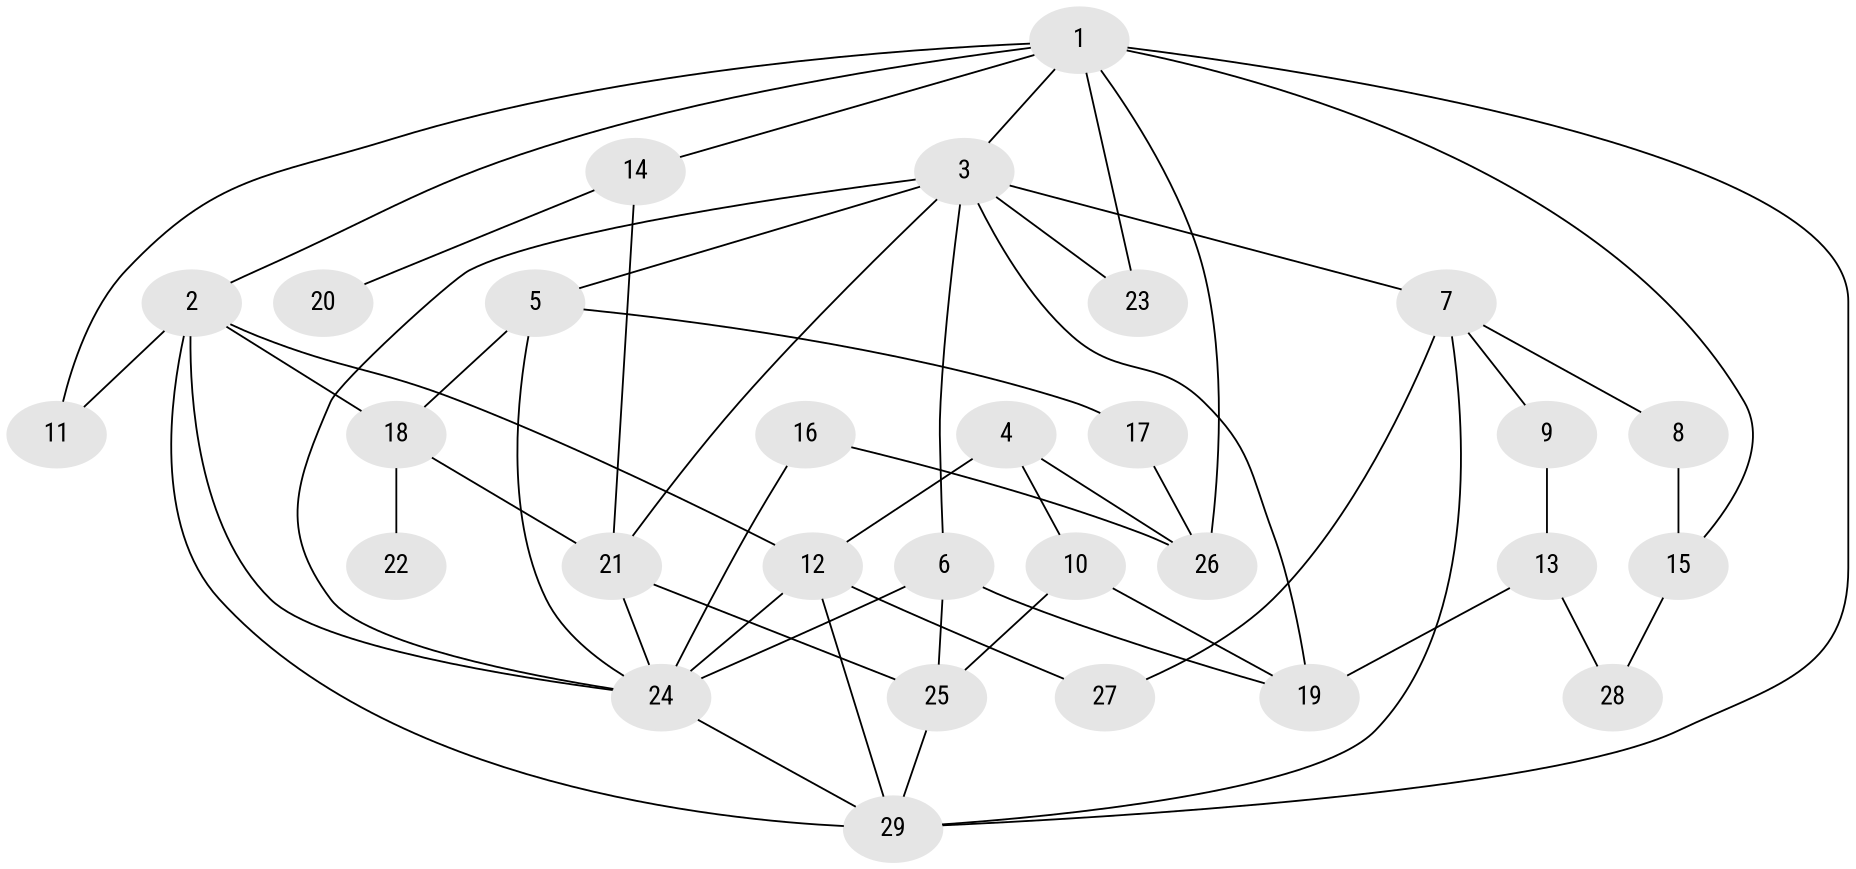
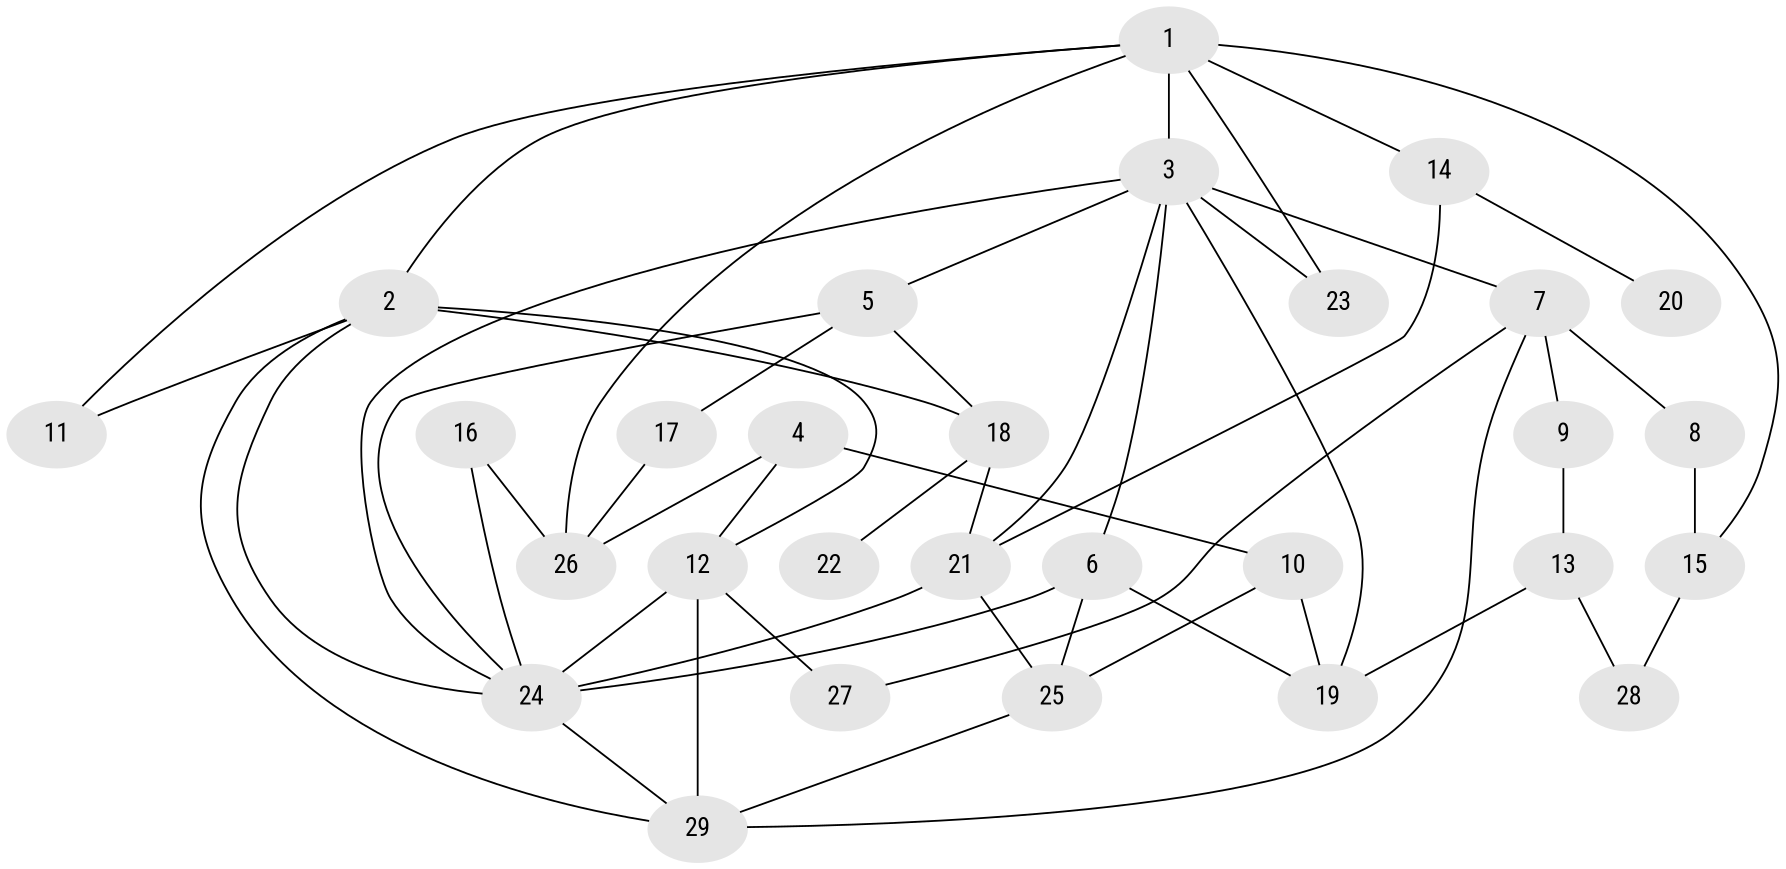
(1848, 538) -> none
